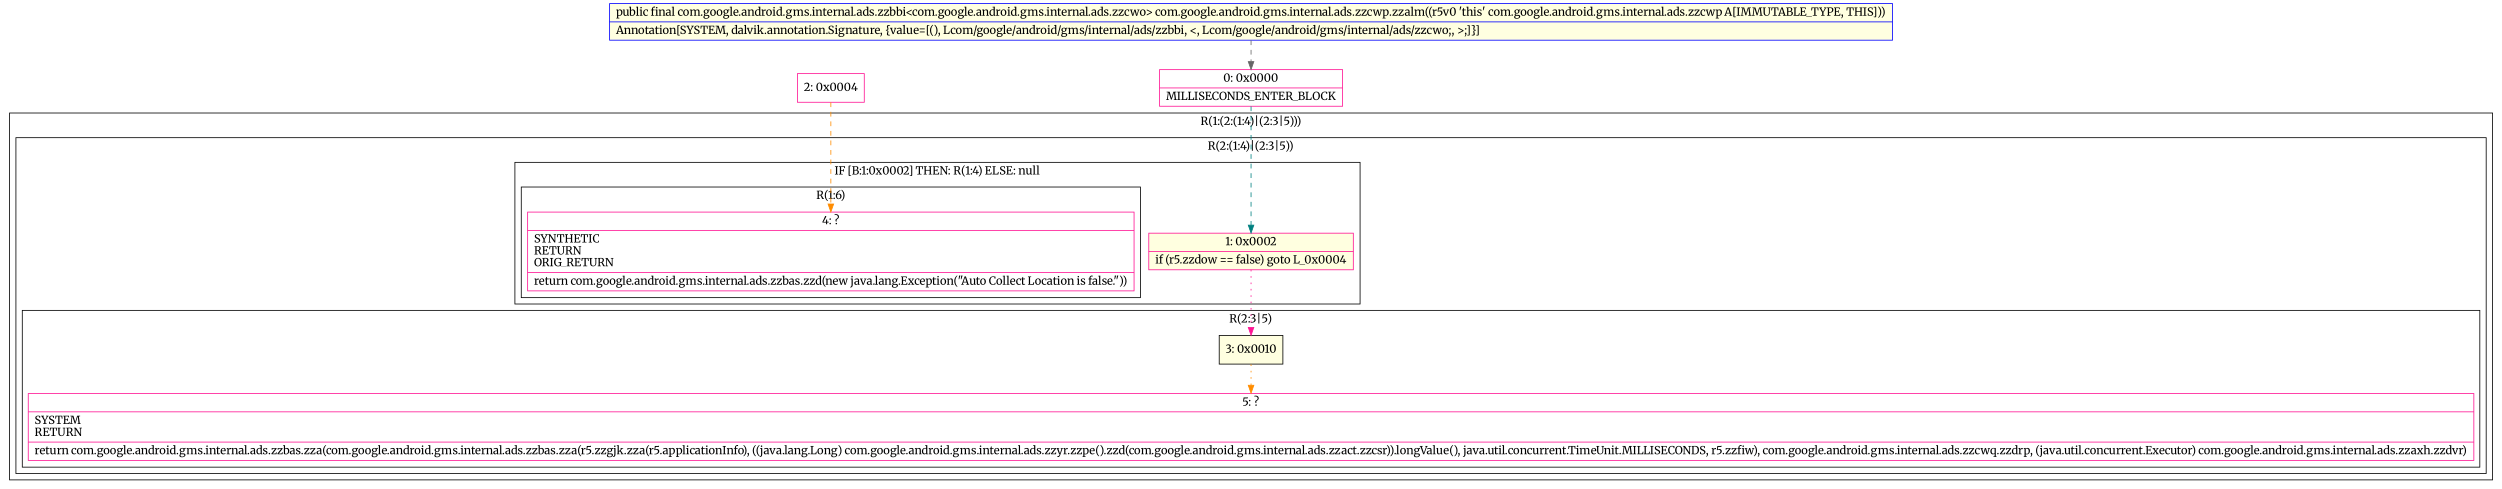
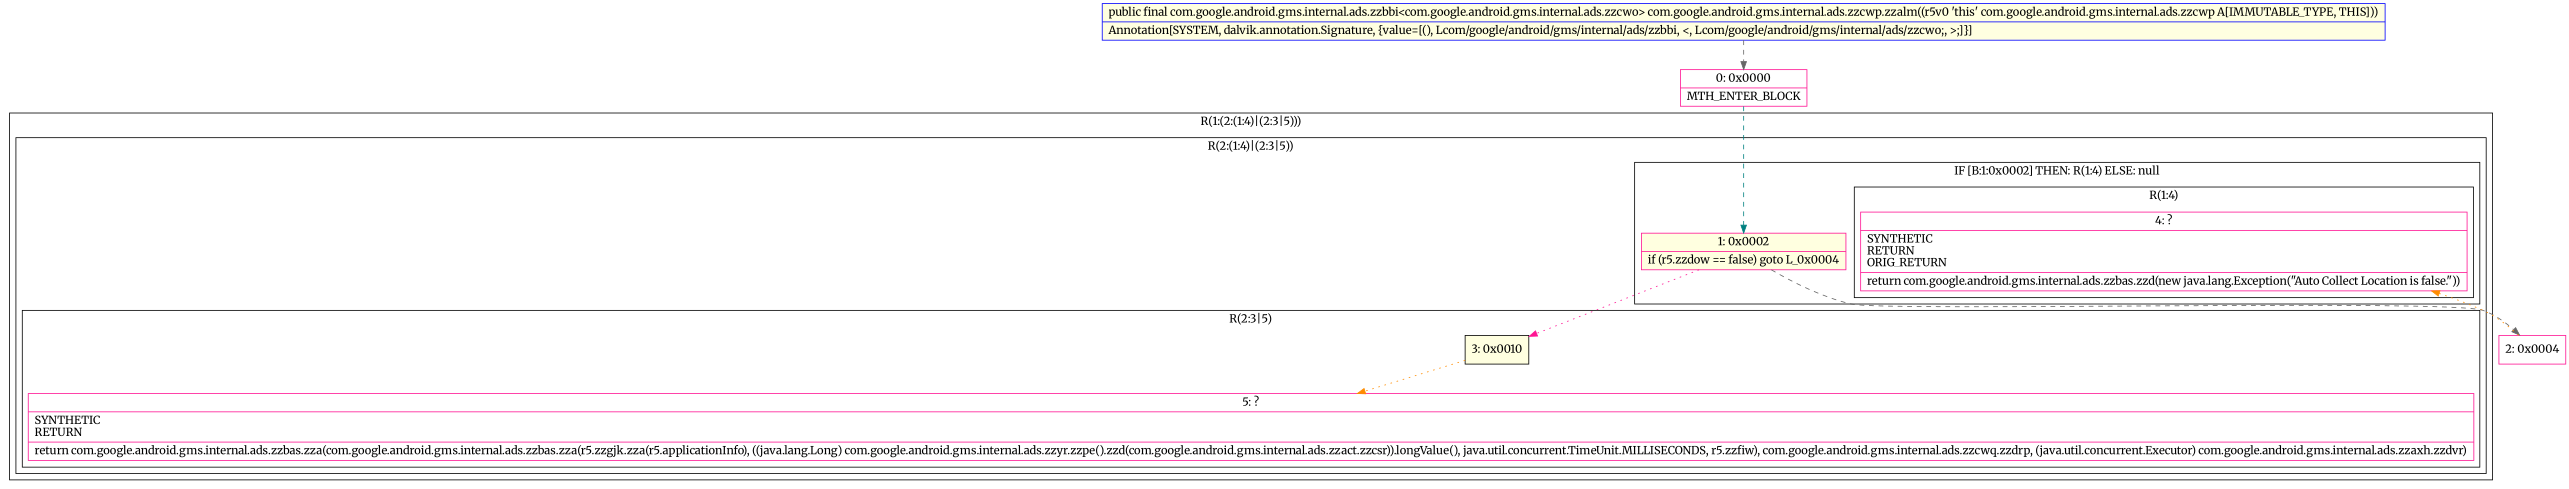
(1251, 97) -> (1744, 97)
(831, 153) -> (2481, 310)
(831, 196) -> (2164, 196)
none -> (2142, 306)
(58, 421) -> (68, 421)
